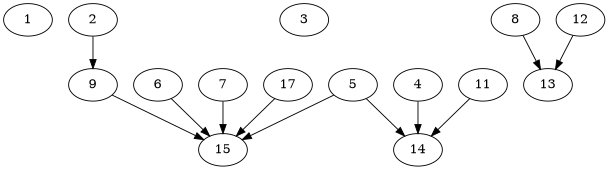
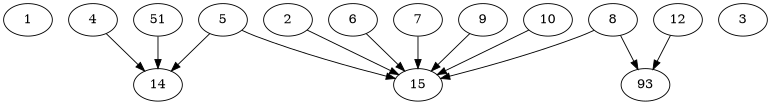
(93, 48) -> (349, 50)
none -> (523, 56)
(288, 85) -> (548, 20)
(483, 85) -> (158, 20)
(548, 85) -> (645, 85)
